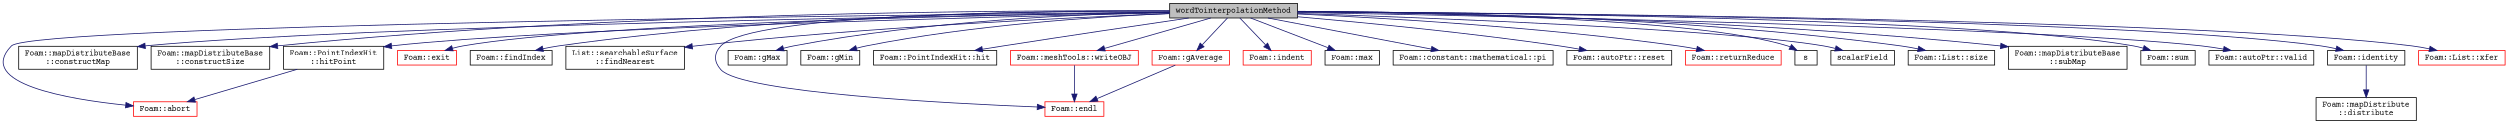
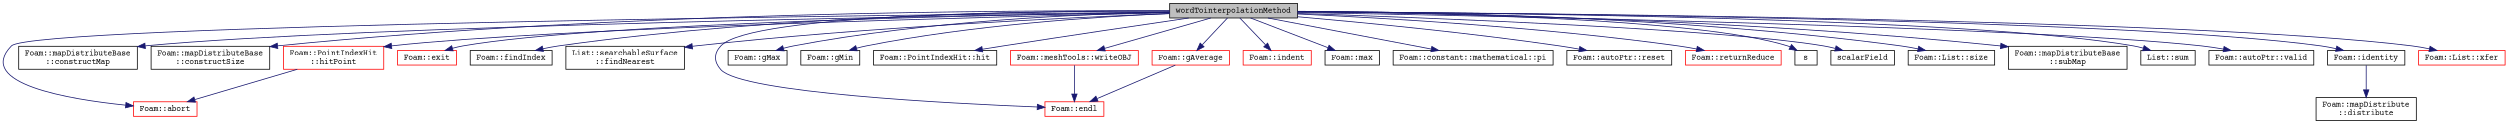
(334, 58) -> (334, 58)
(2168, 58) -> (2168, 58)
